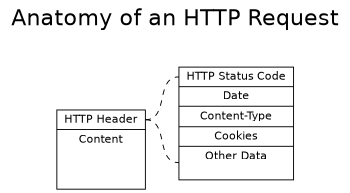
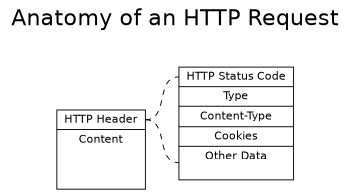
(236, 96) -> (236, 96)
